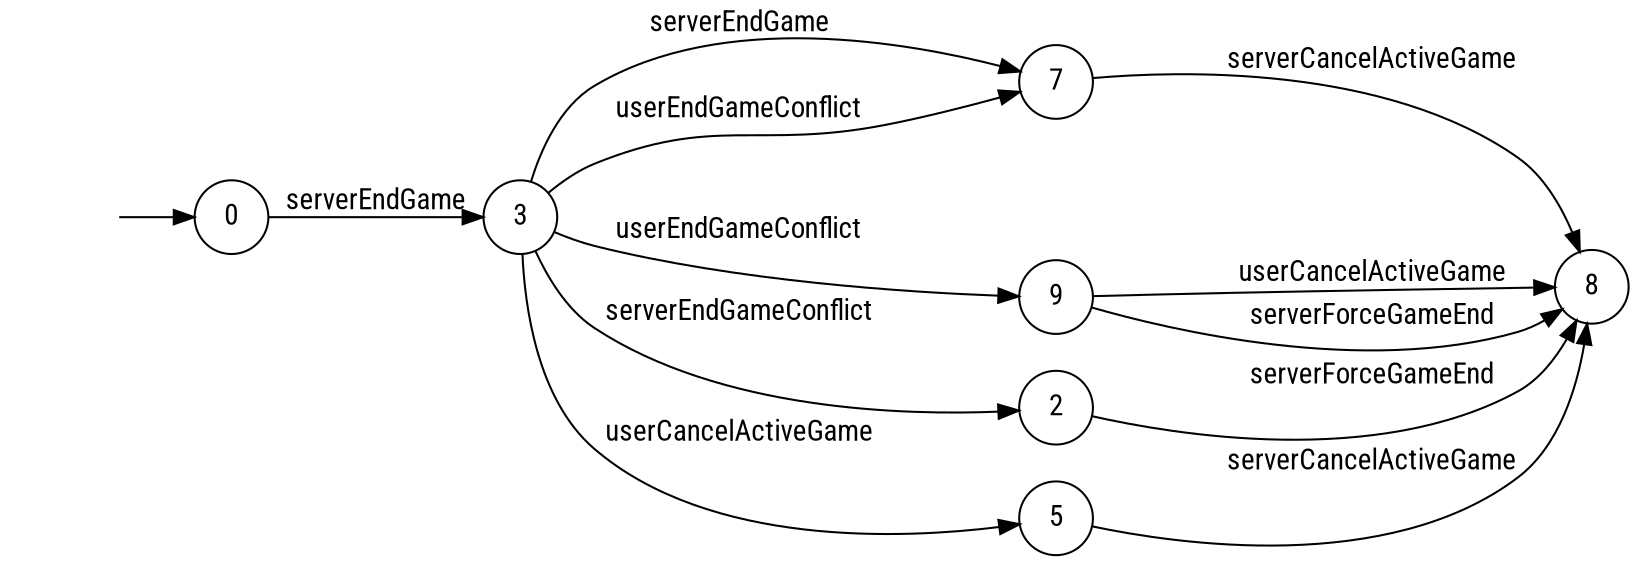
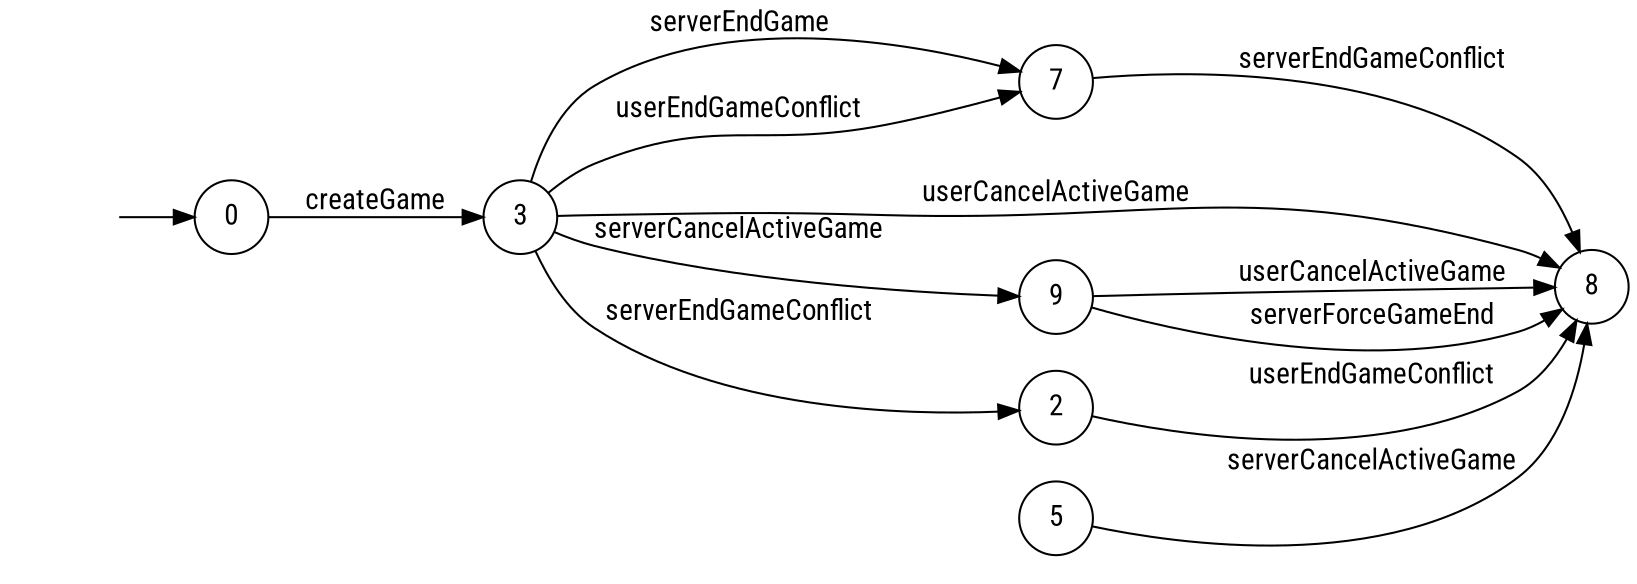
(1373, 60) -> (1373, 60)
(376, 202) -> (376, 202)
(740, 230) -> (740, 230)
(1373, 376) -> (1373, 376)
(685, 501) -> (1052, 214)
